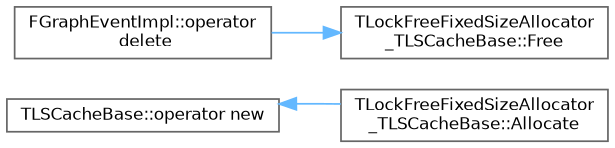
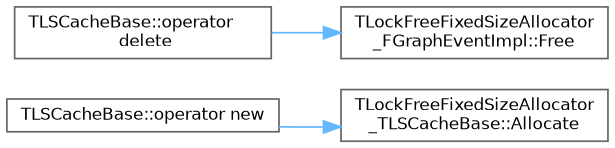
(143, 33) -> (143, 33)
(474, 33) -> (474, 33)
(319, 104) -> (301, 127)
